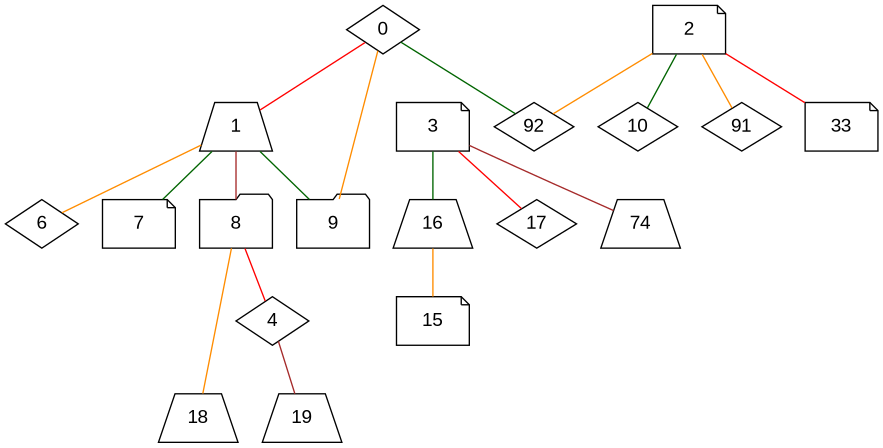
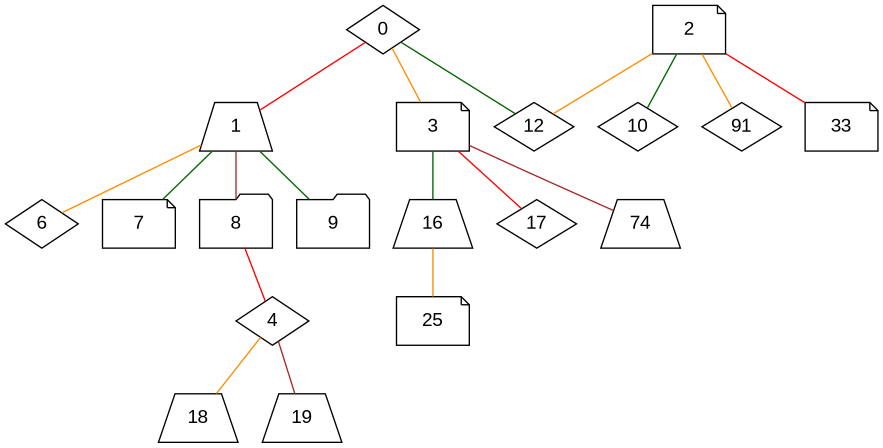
(359, 125) -> (406, 75)
(534, 127) -> (534, 127)
(217, 321) -> (239, 365)
(433, 321) -> (433, 321)
